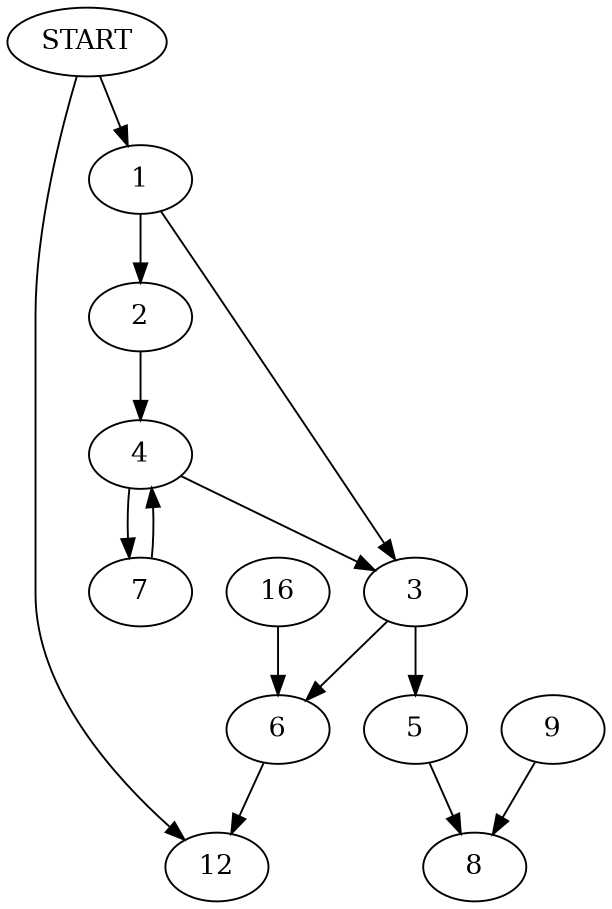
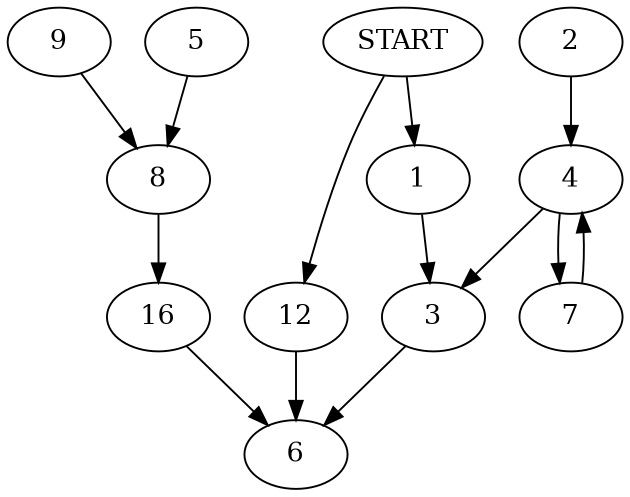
(141, 239) -> none
none -> (159, 239)
(416, 651) -> none
(251, 790) -> (296, 376)
